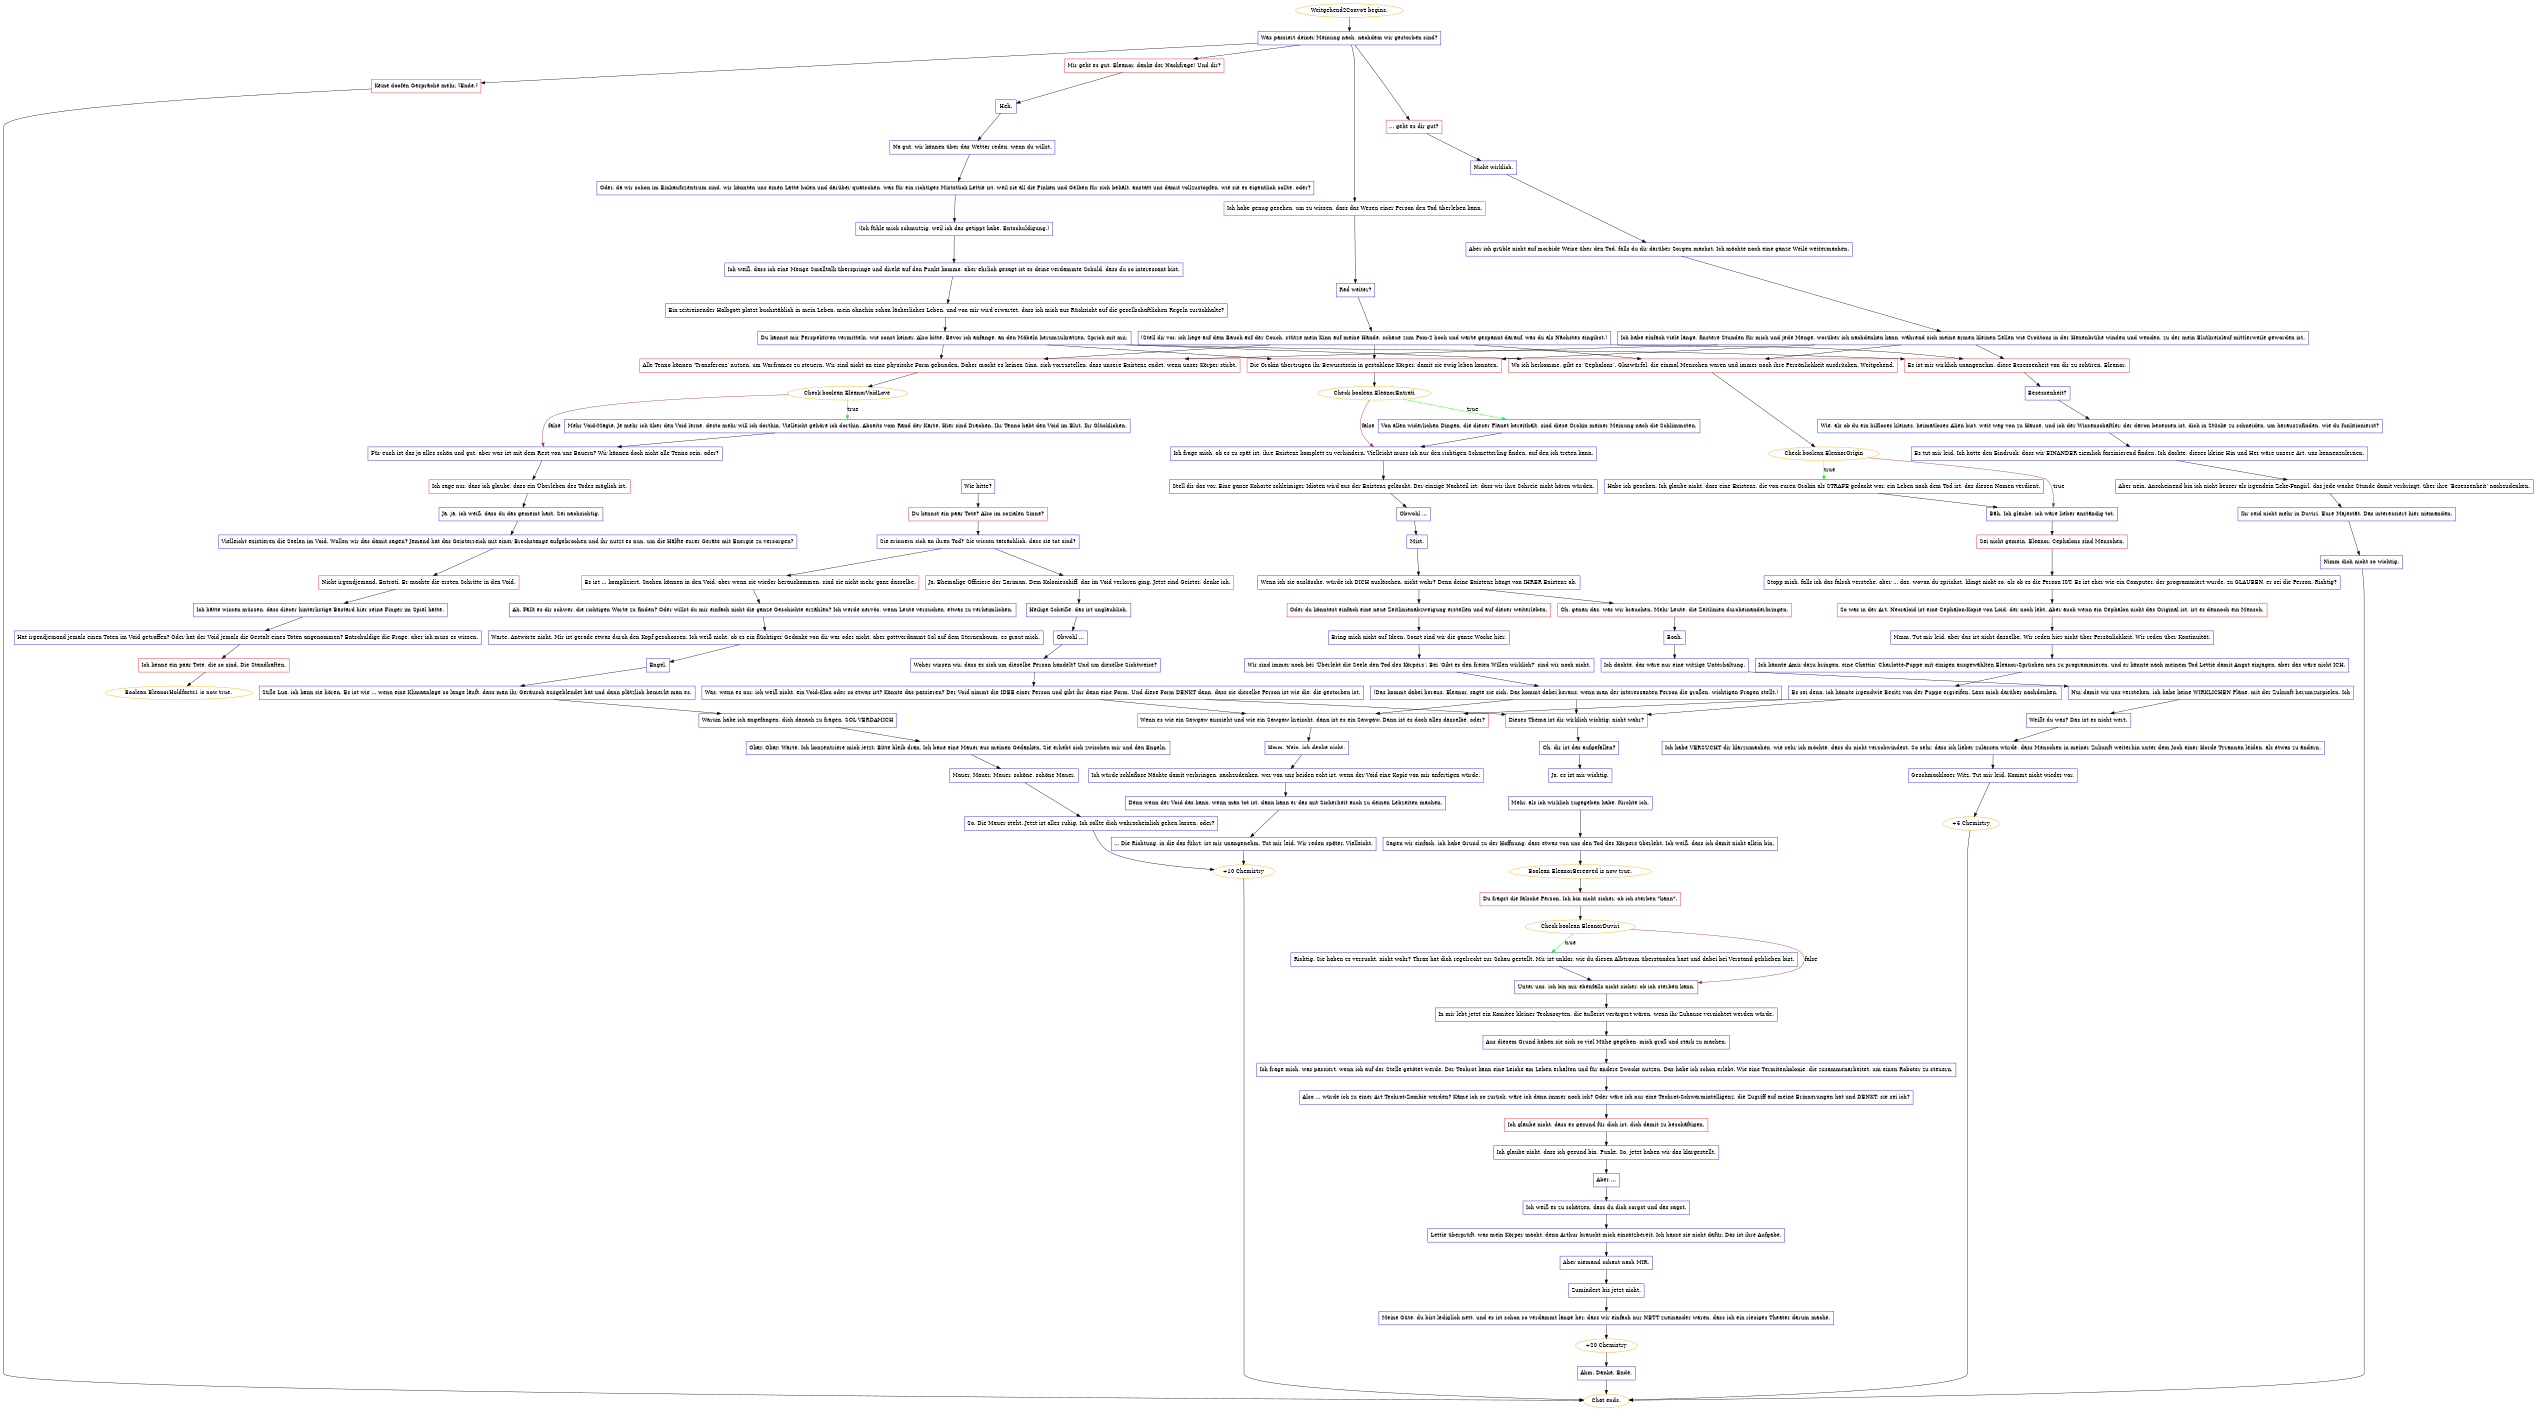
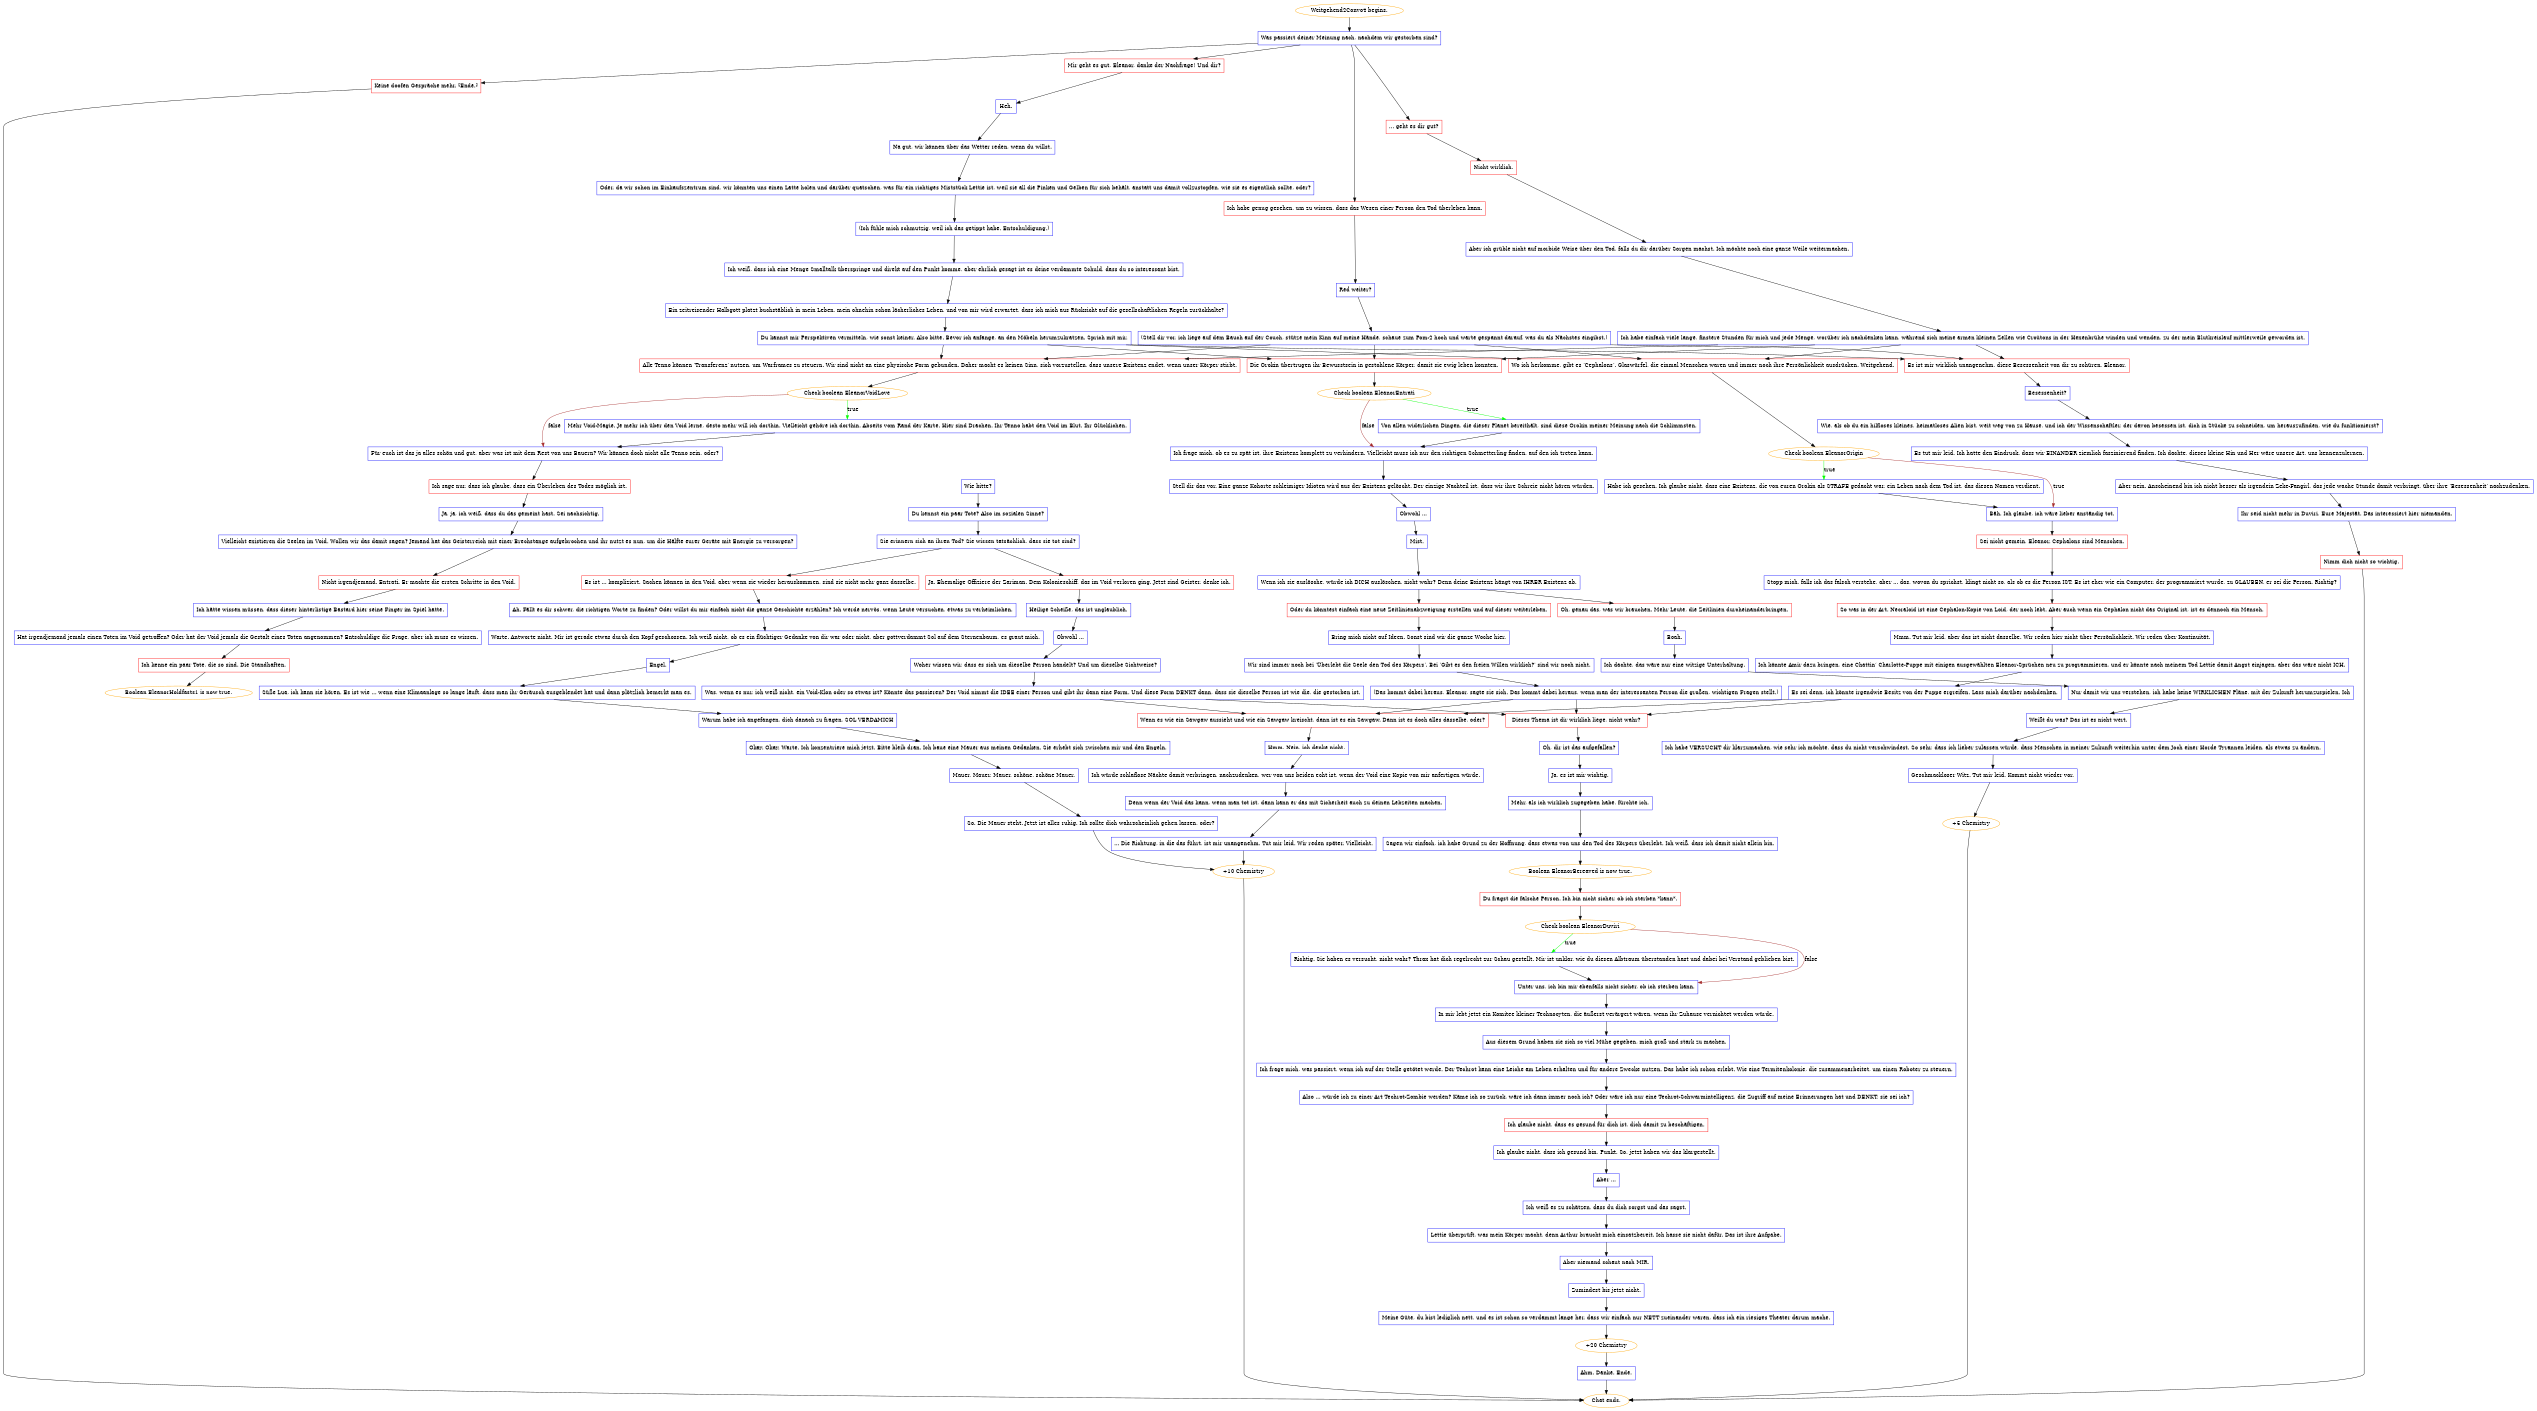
(1494, 168) -> (1494, 168)
(978, 514) -> (978, 514)
(2361, 562) -> (2361, 562)
(1576, 720) -> (1576, 720)
none -> (1580, 787)
